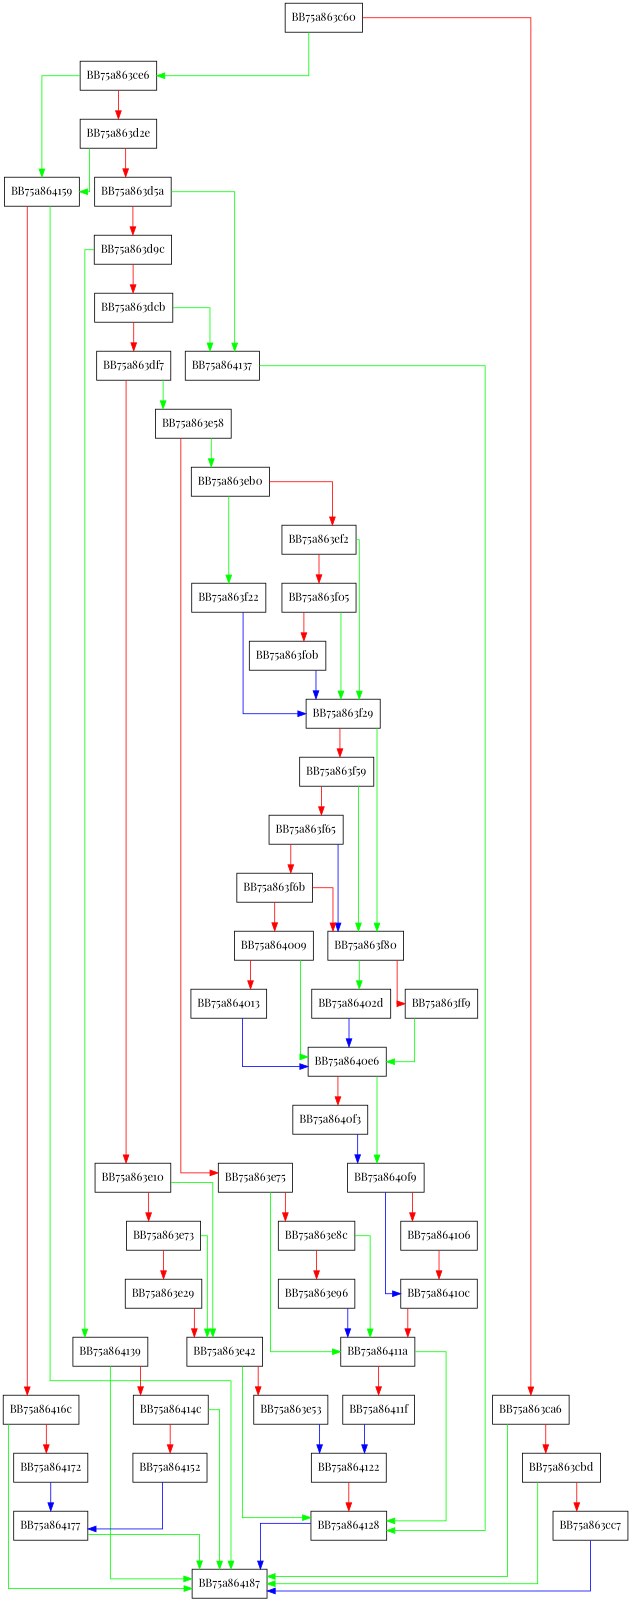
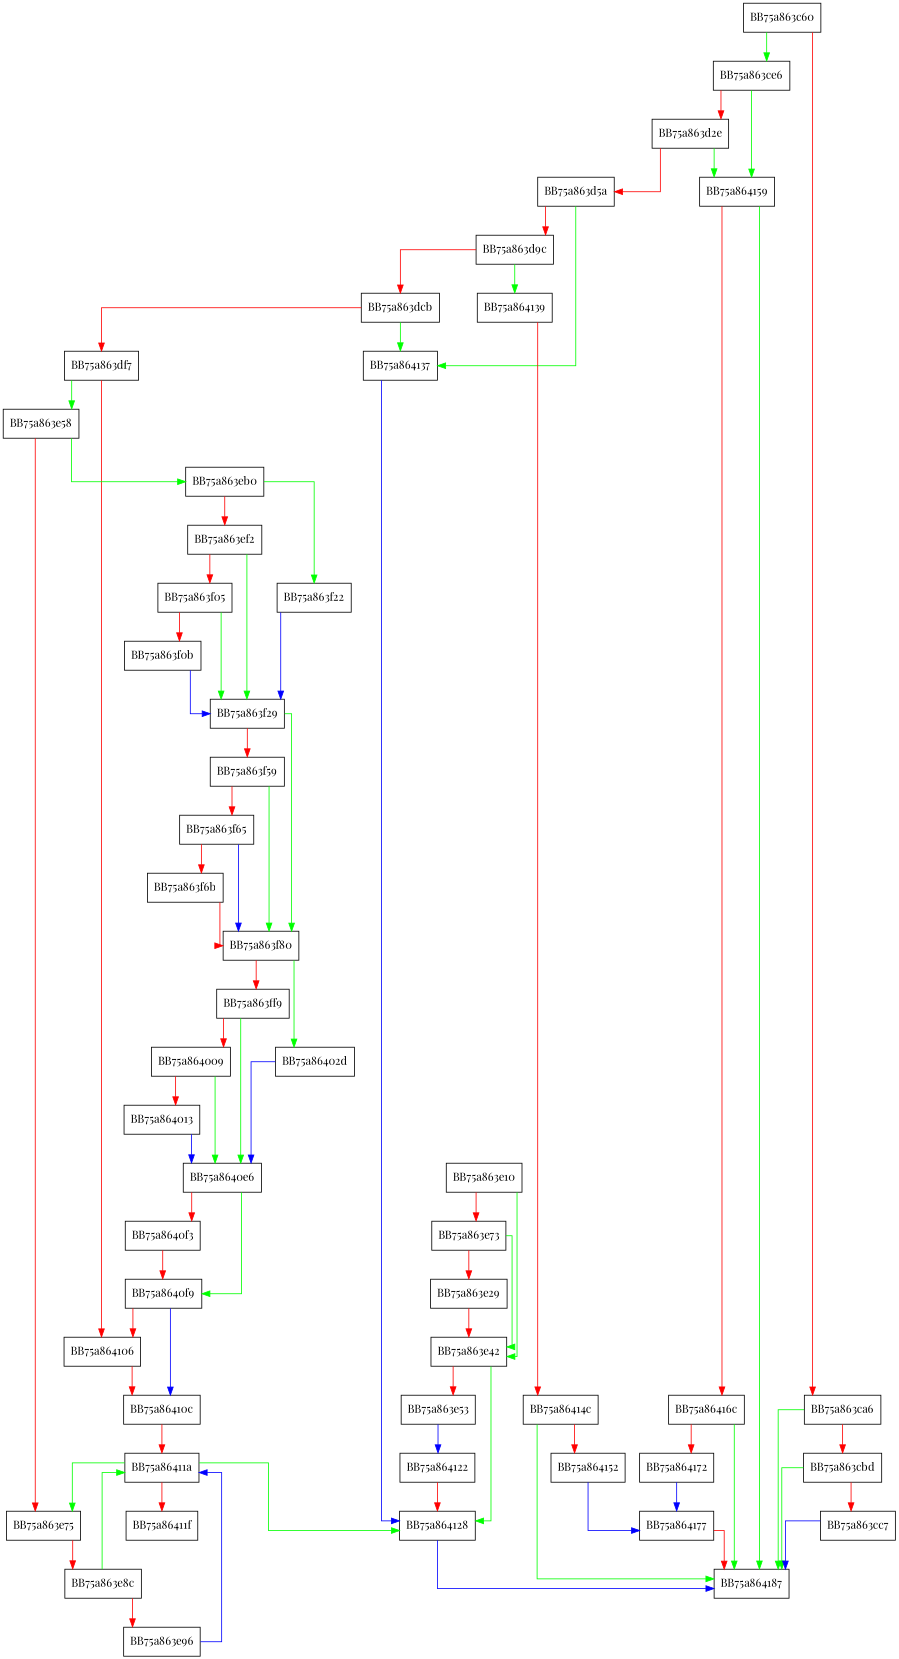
(126, 768) -> (102, 855)
(485, 880) -> (381, 956)
(275, 913) -> (224, 1029)
(358, 1145) -> (163, 1261)
(270, 1303) -> (78, 1463)
(365, 1435) -> none
(110, 1509) -> none
(157, 1535) -> (724, 1541)
